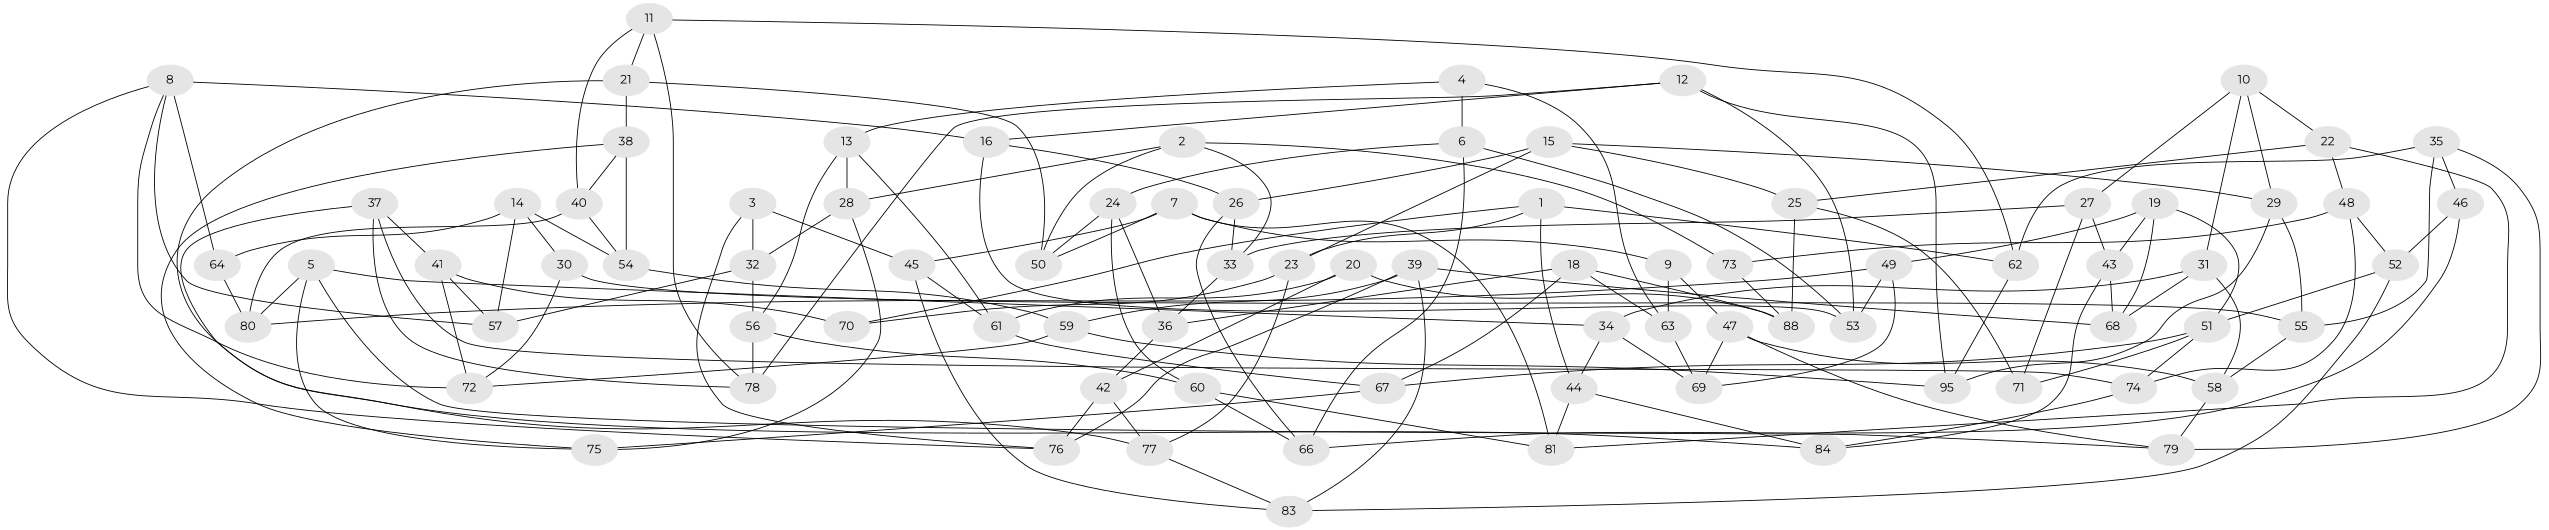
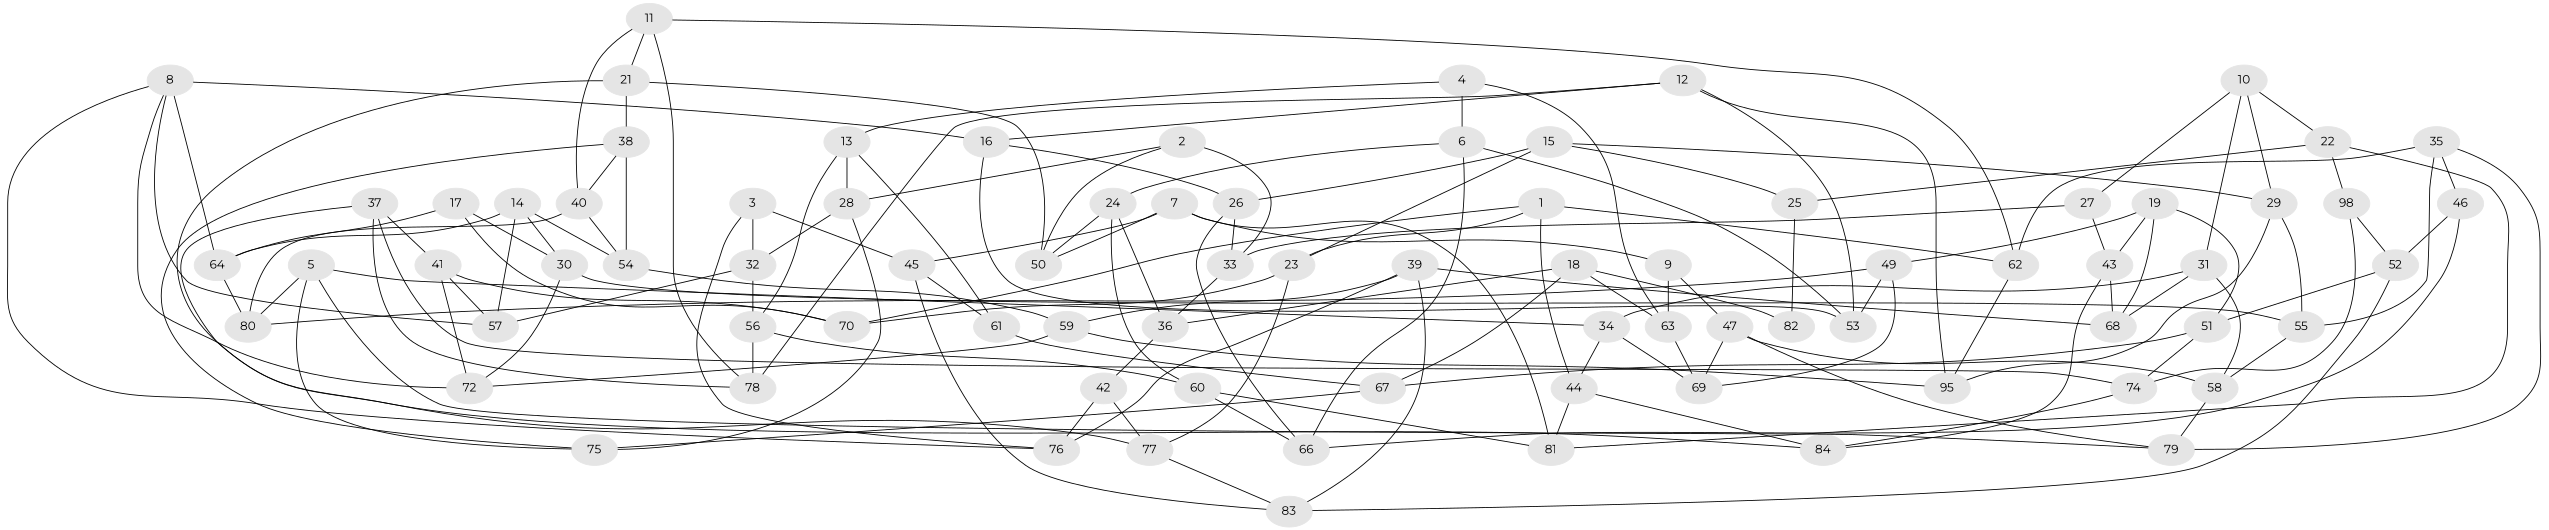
none -> (456, 204)
(2347, 204) -> (2347, 204)
(1353, 265) -> none
(1730, 265) -> none
(1791, 327) -> (1791, 327)
(2019, 388) -> none
